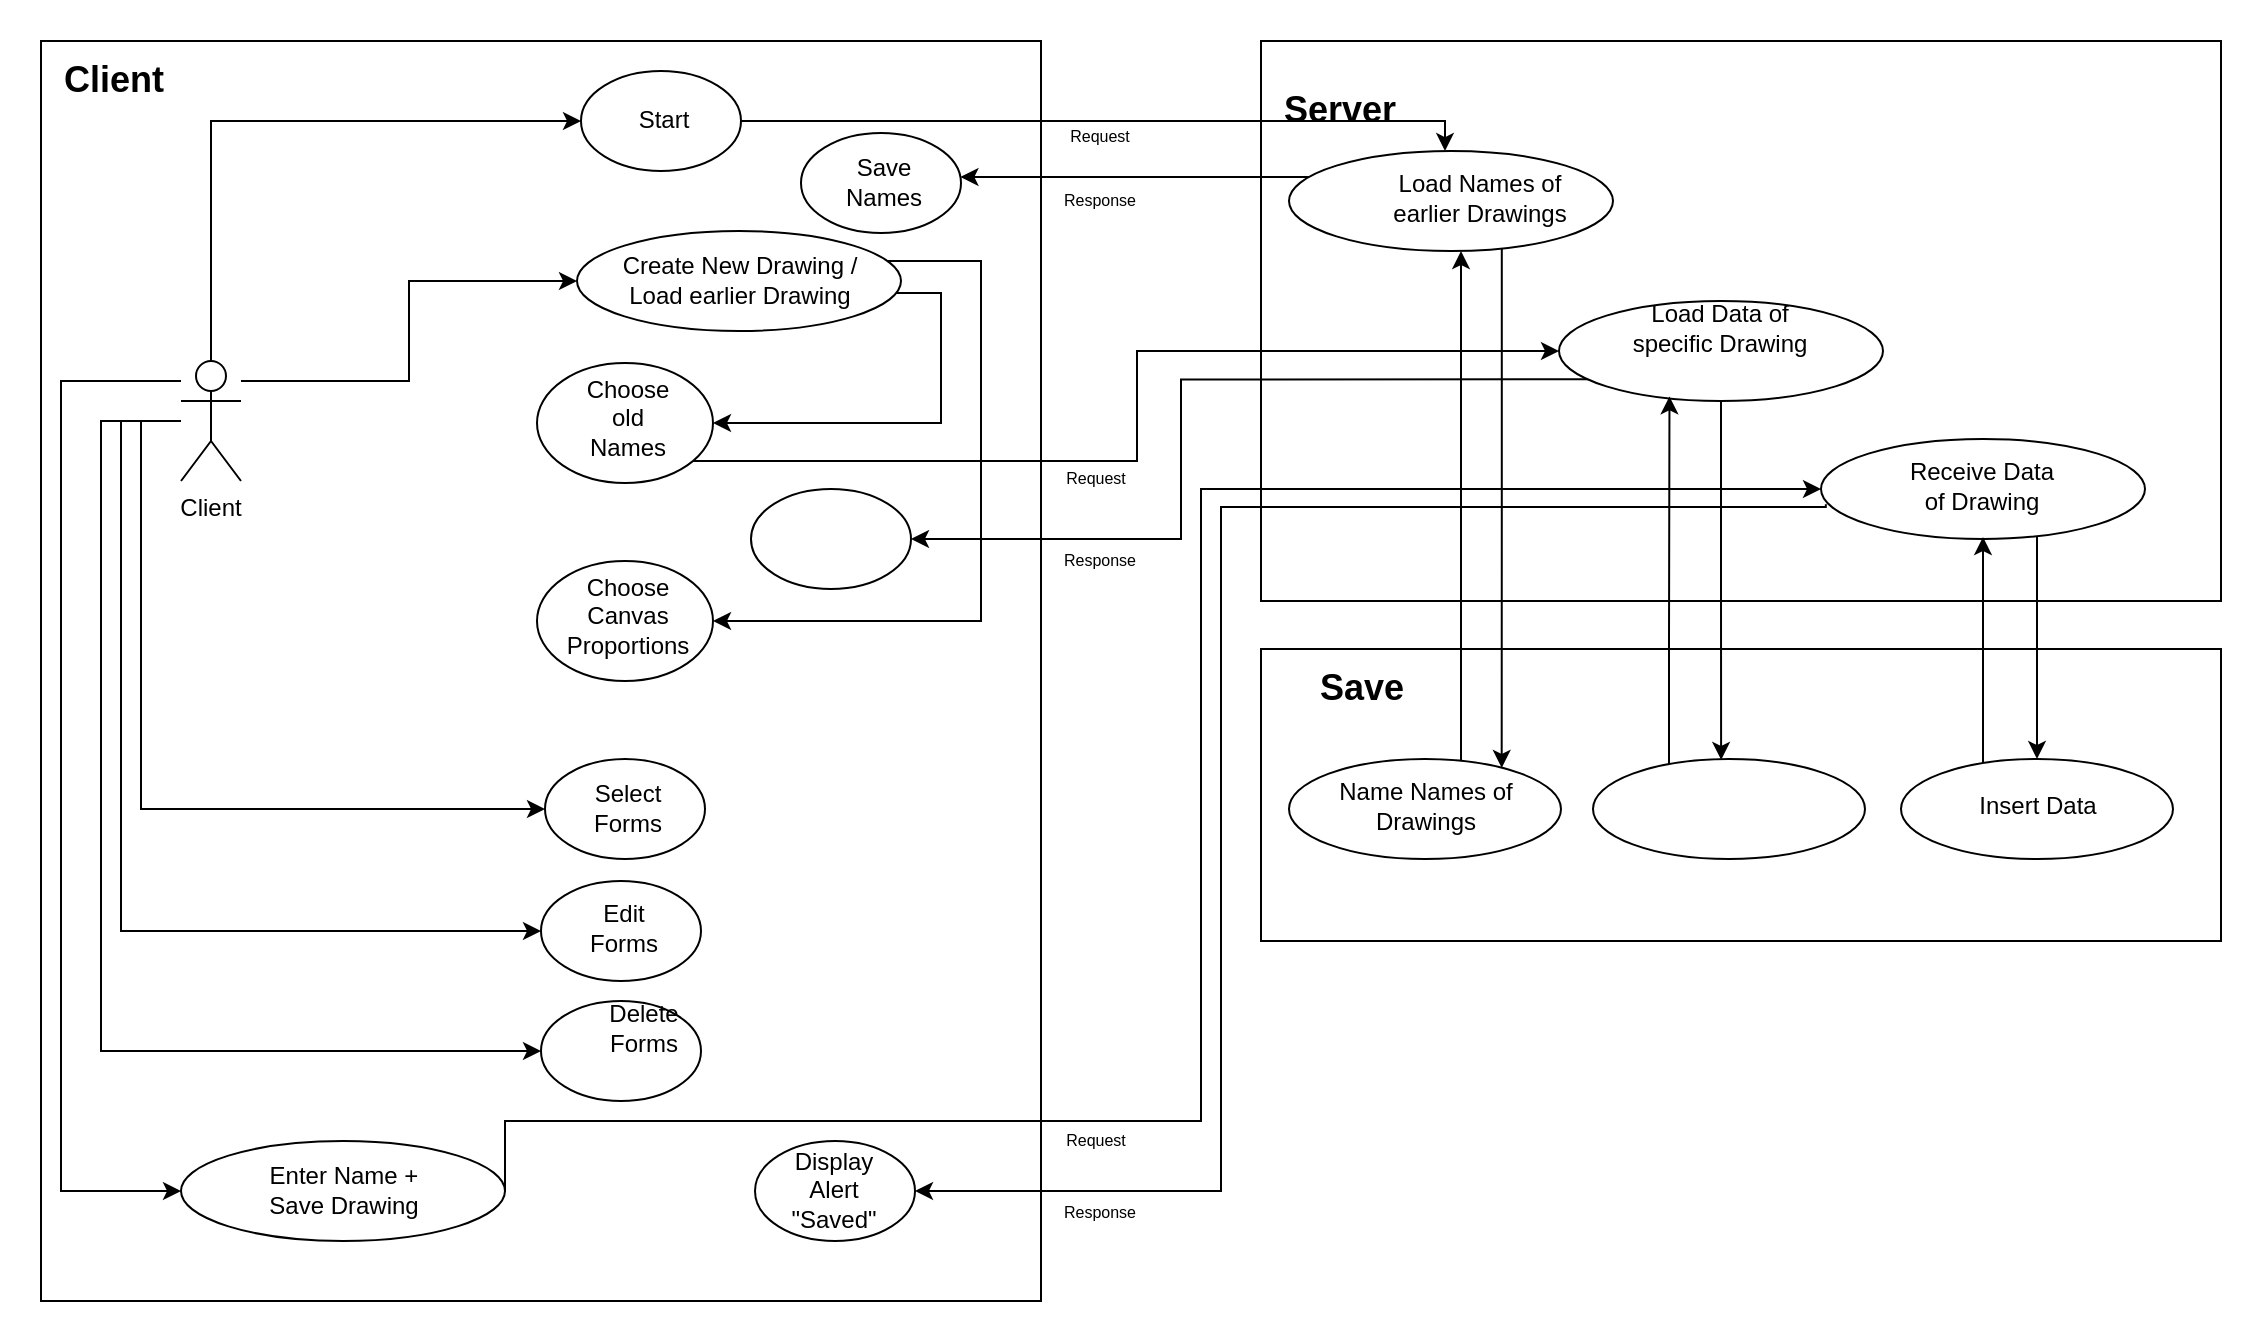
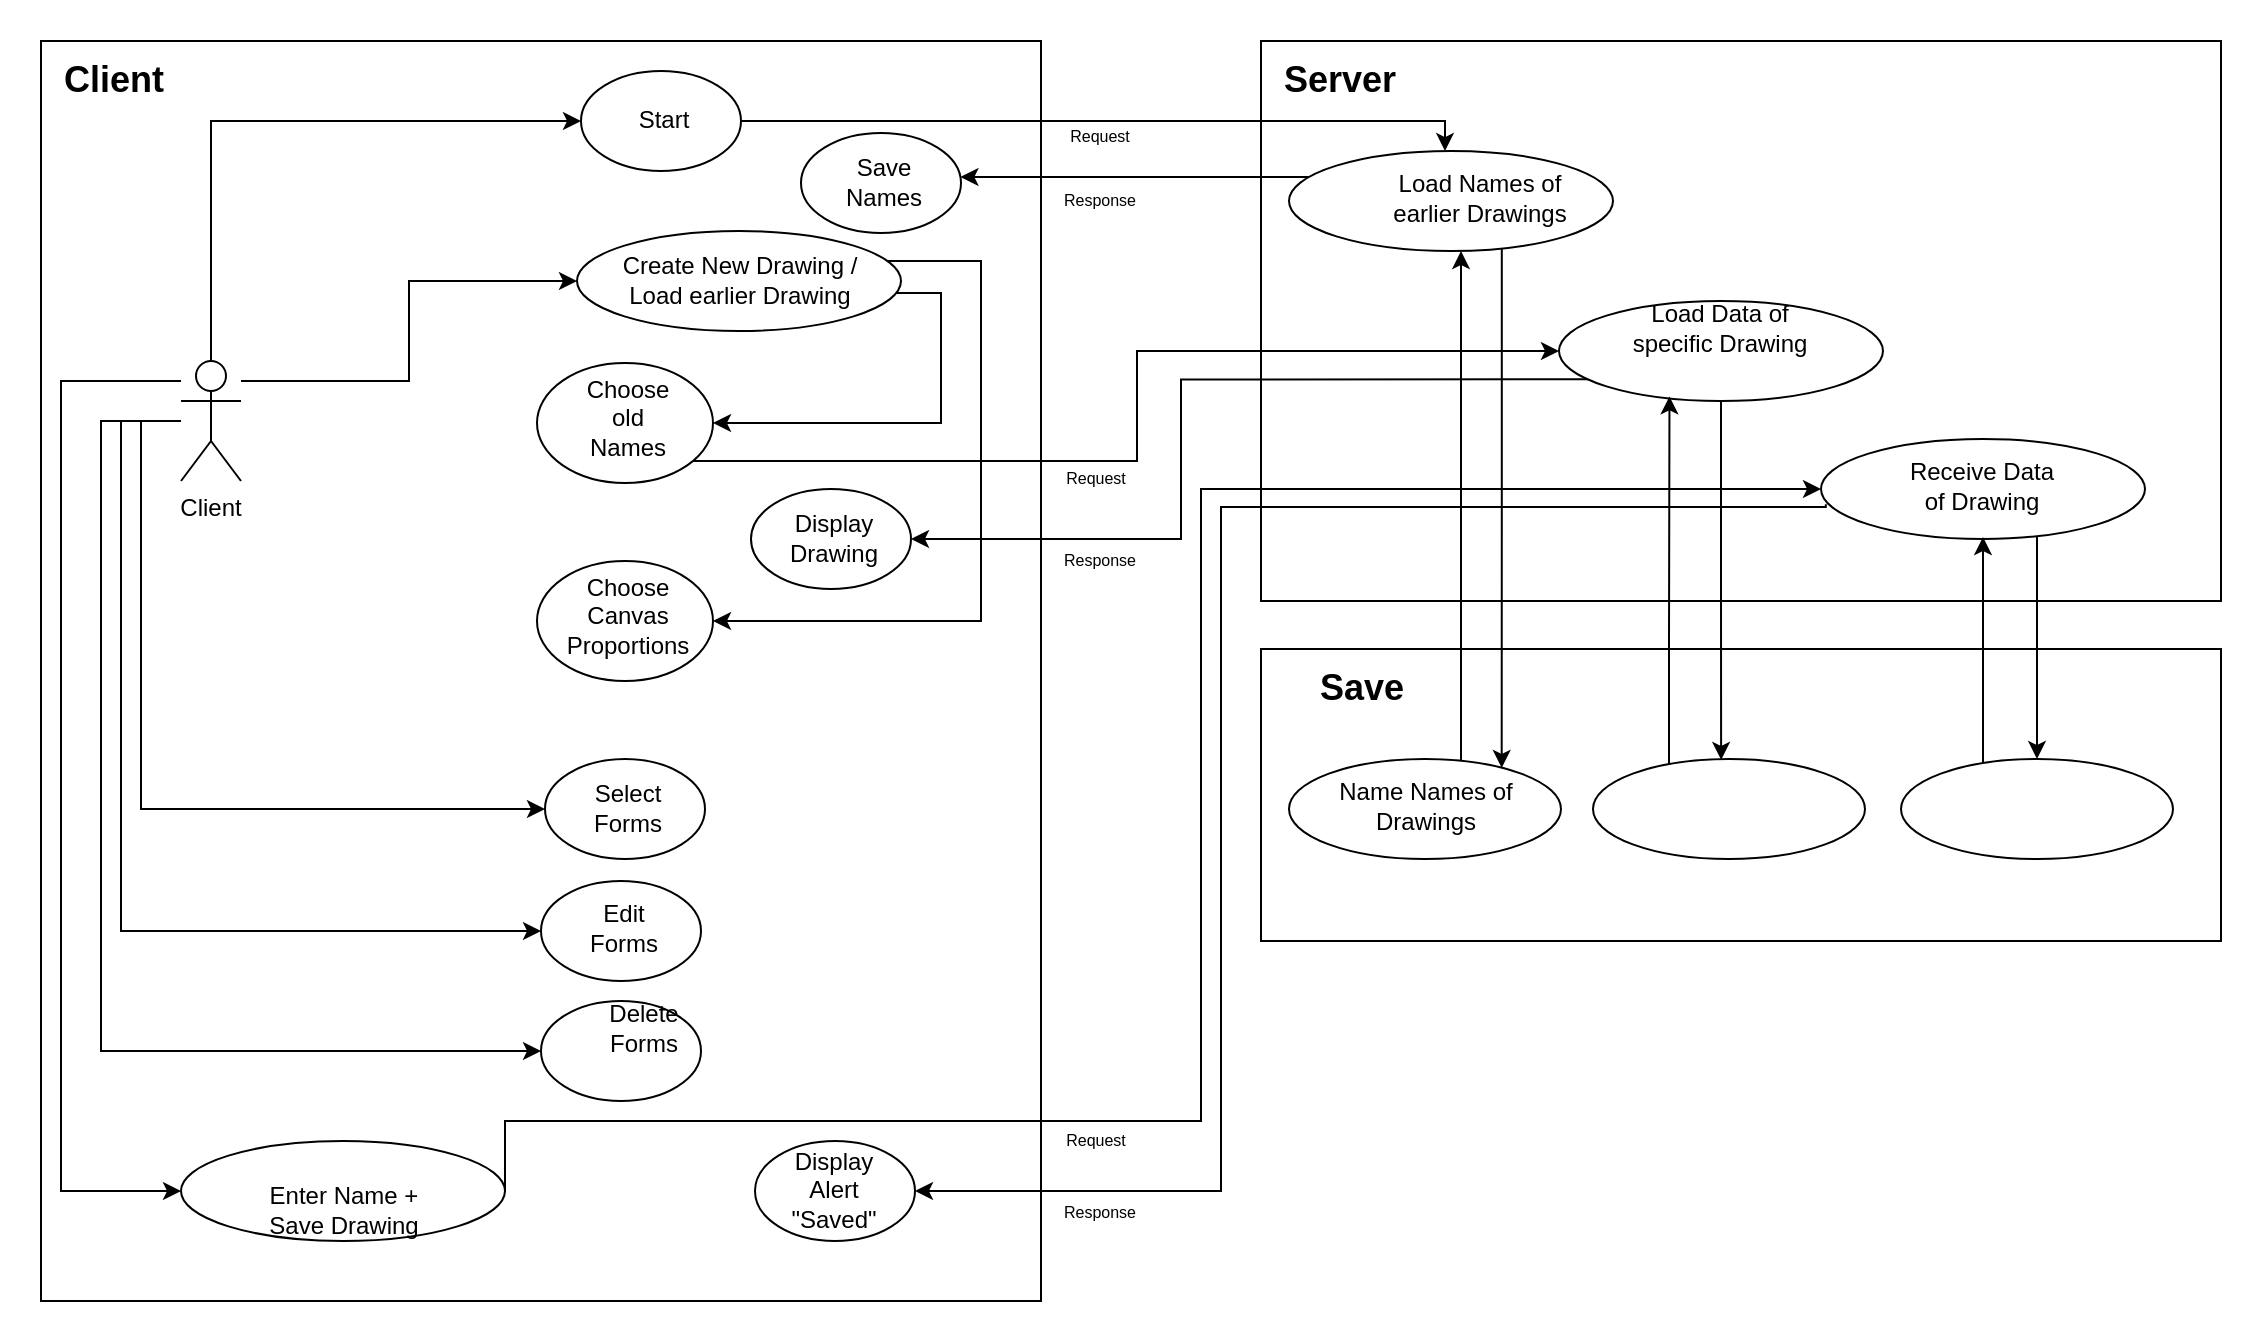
(1341, 111) -> (1341, 81)
none -> (835, 539)
(2039, 807) -> none
(345, 1191) -> (345, 1211)
